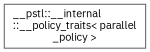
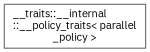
(75, 26) -> (75, 26)
